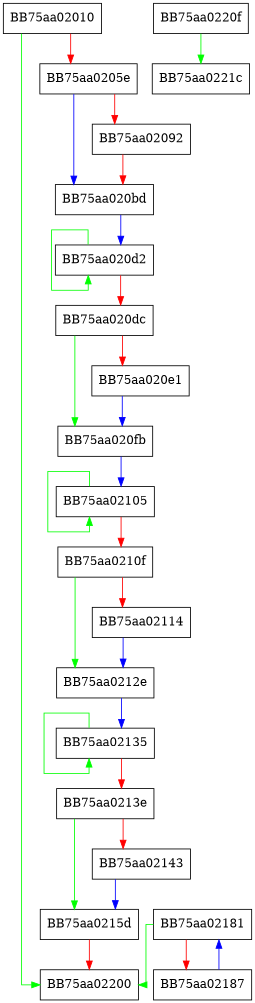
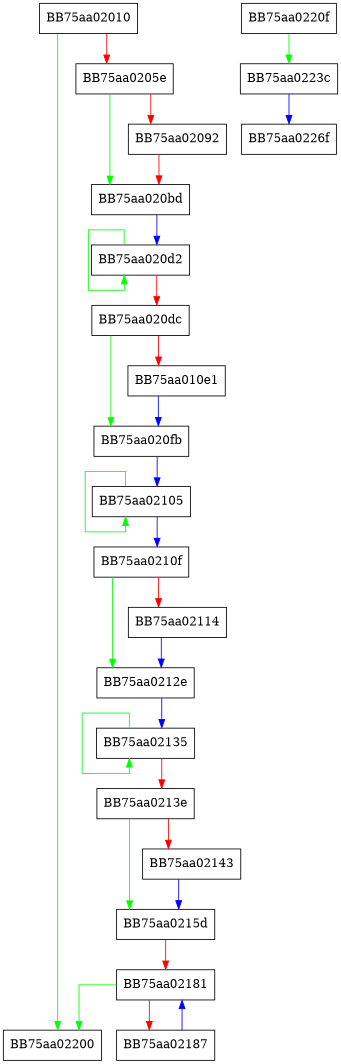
(201, 79) -> (289, 79)
(74, 135) -> (110, 135)
none -> (289, 139)
(141, 381) -> (177, 381)
(121, 528) -> (157, 528)
(89, 950) -> (166, 950)
